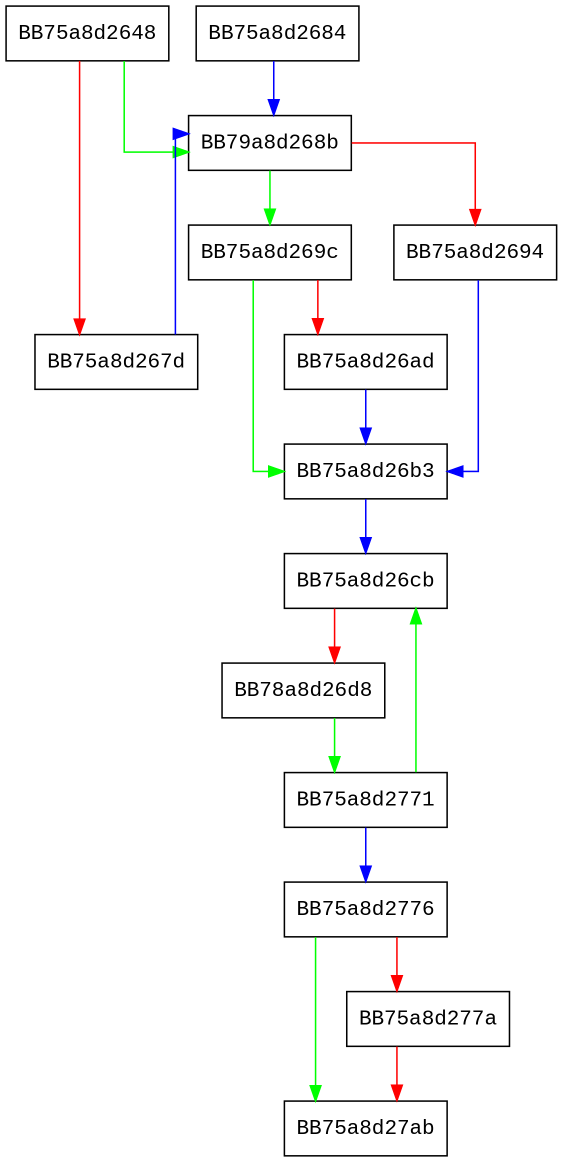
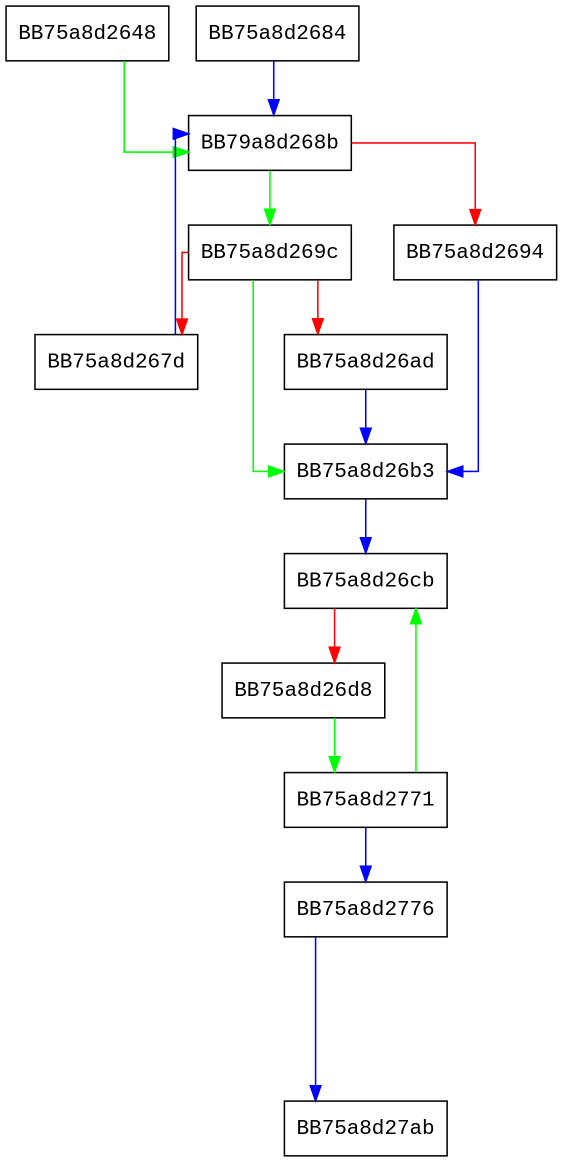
(80, 190) -> (182, 283)
(303, 690) -> (303, 690)
(316, 1011) -> (316, 1011)
(428, 1019) -> none
